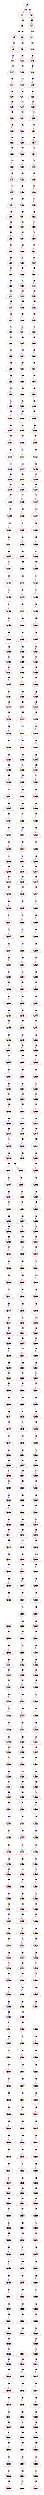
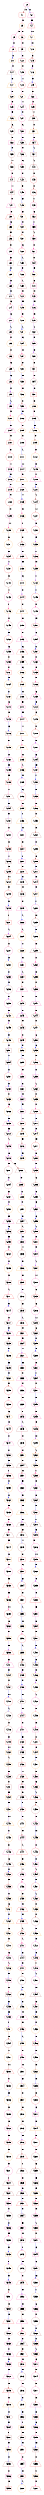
(36, 1541) -> (34, 1540)
none -> (8, 1614)
none -> (36, 2017)
none -> (22, 2344)
